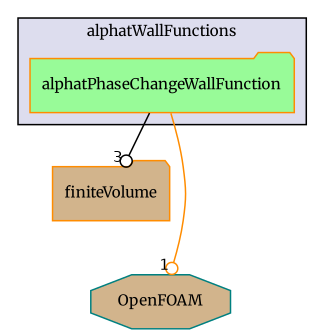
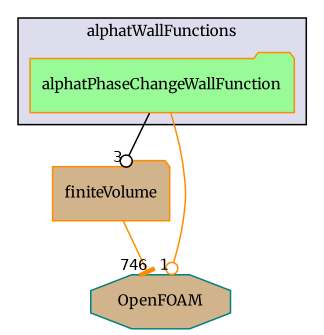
none -> (134, 244)
